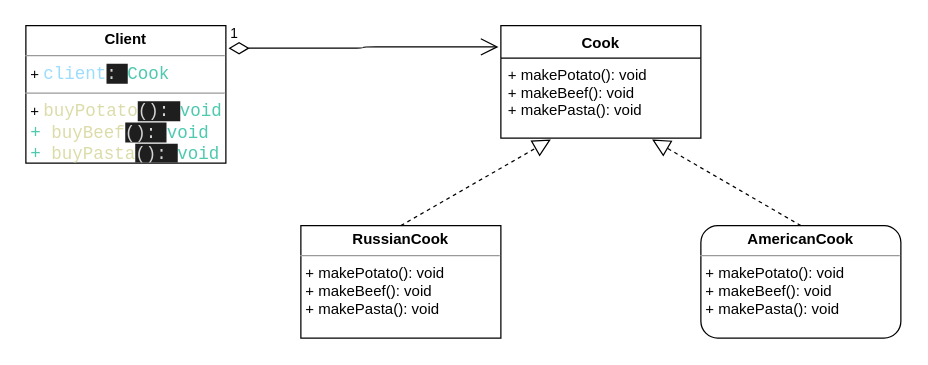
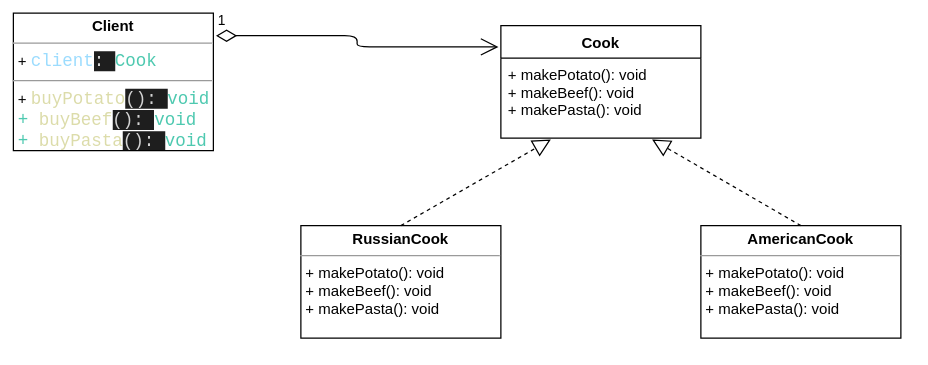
(126, 94) -> (113, 82)
(801, 282) -> (801, 282)
